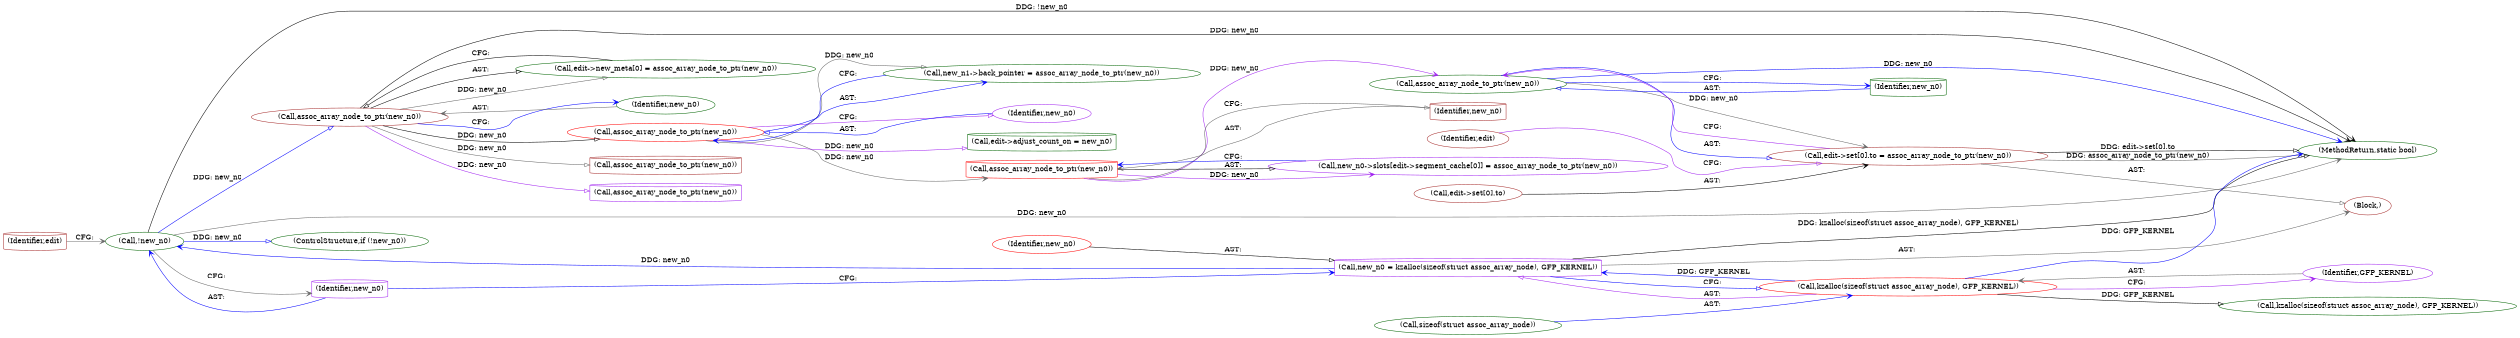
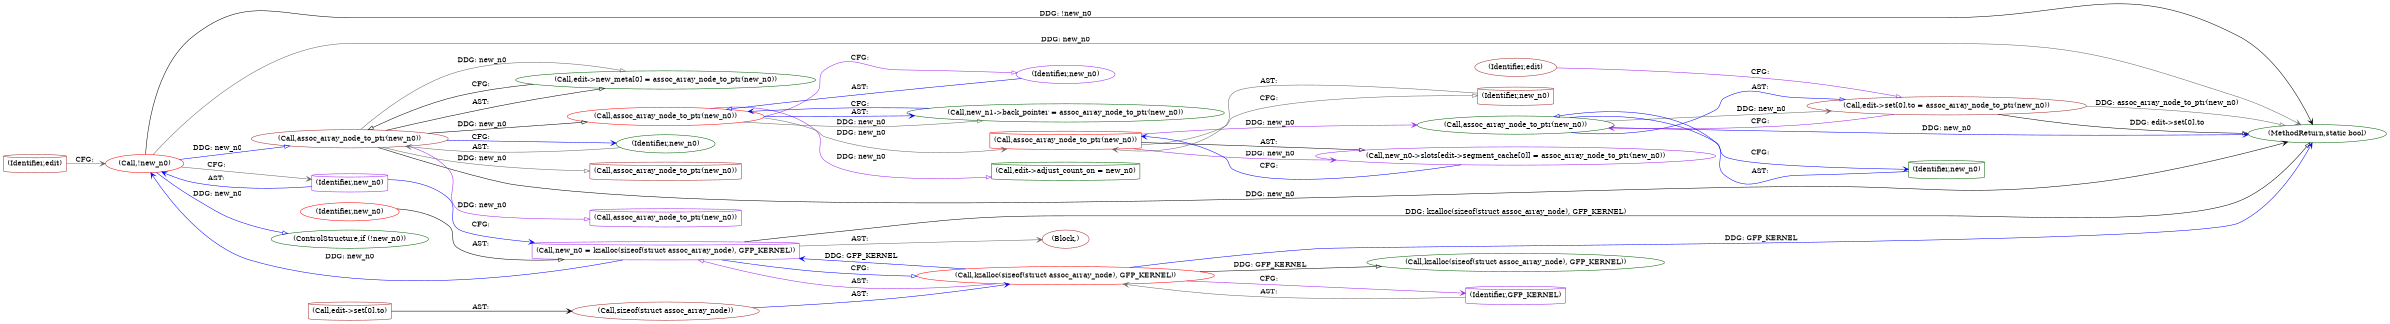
(2160, 183) -> none
(1693, 189) -> (479, 311)
(1468, 194) -> (350, 311)
(145, 241) -> (145, 164)
(2368, 273) -> (1516, 295)
(1468, 325) -> (666, 311)
